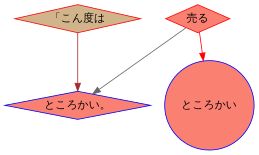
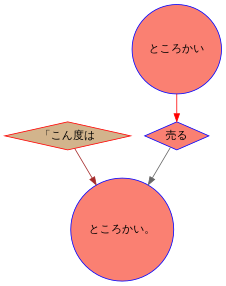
(198, 19) -> (177, 136)
(201, 43) -> (177, 104)
(78, 105) -> (122, 230)
